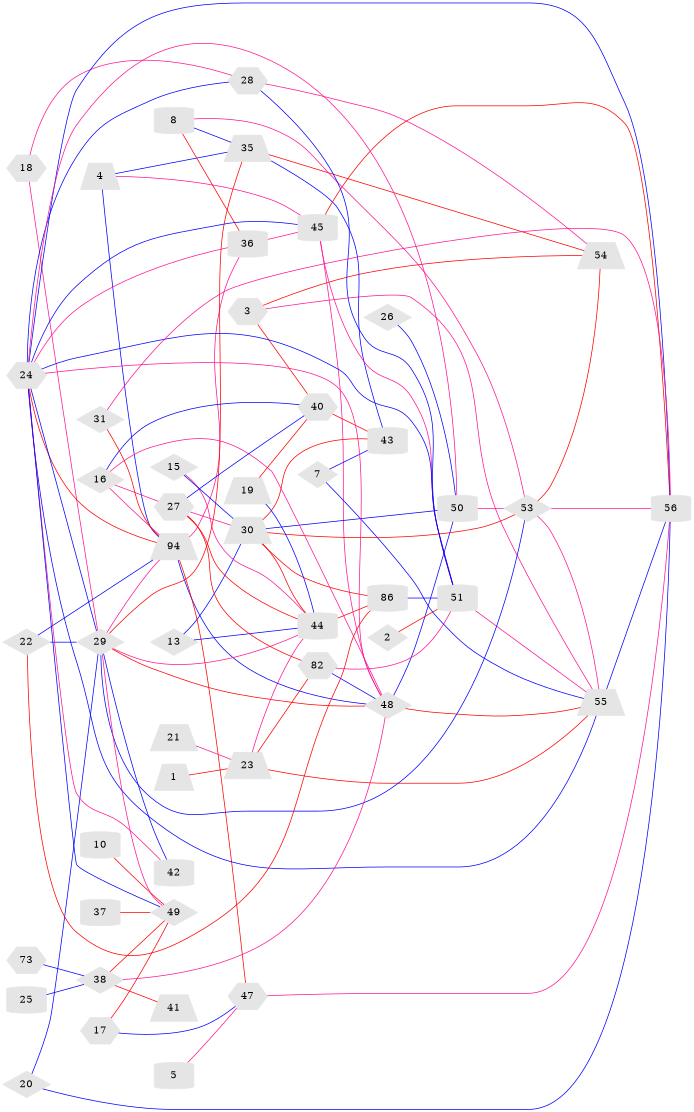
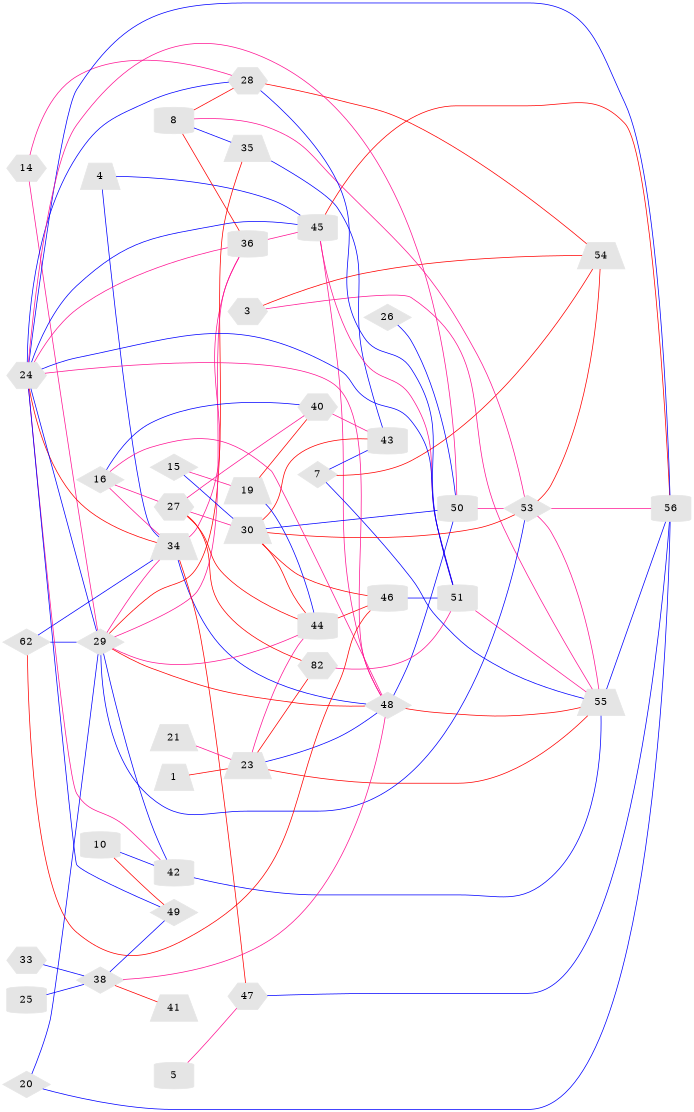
none -> (214, 99)
(438, 138) -> (438, 138)
(171, 163) -> none
(27, 168) -> (27, 168)
(206, 184) -> (206, 184)
(427, 203) -> (487, 404)
(283, 359) -> none
(100, 420) -> none
(349, 422) -> (349, 422)
(242, 458) -> (242, 458)
(174, 547) -> (174, 547)
(230, 556) -> (207, 478)
(388, 598) -> (388, 598)
(388, 638) -> none
(27, 642) -> (27, 642)
(174, 642) -> none
(354, 686) -> (324, 743)
(120, 777) -> (203, 579)
(184, 841) -> (461, 895)
none -> (137, 859)
(603, 901) -> (603, 901)
(100, 913) -> none
(137, 946) -> (137, 946)
(27, 960) -> (27, 960)
(100, 1031) -> none
